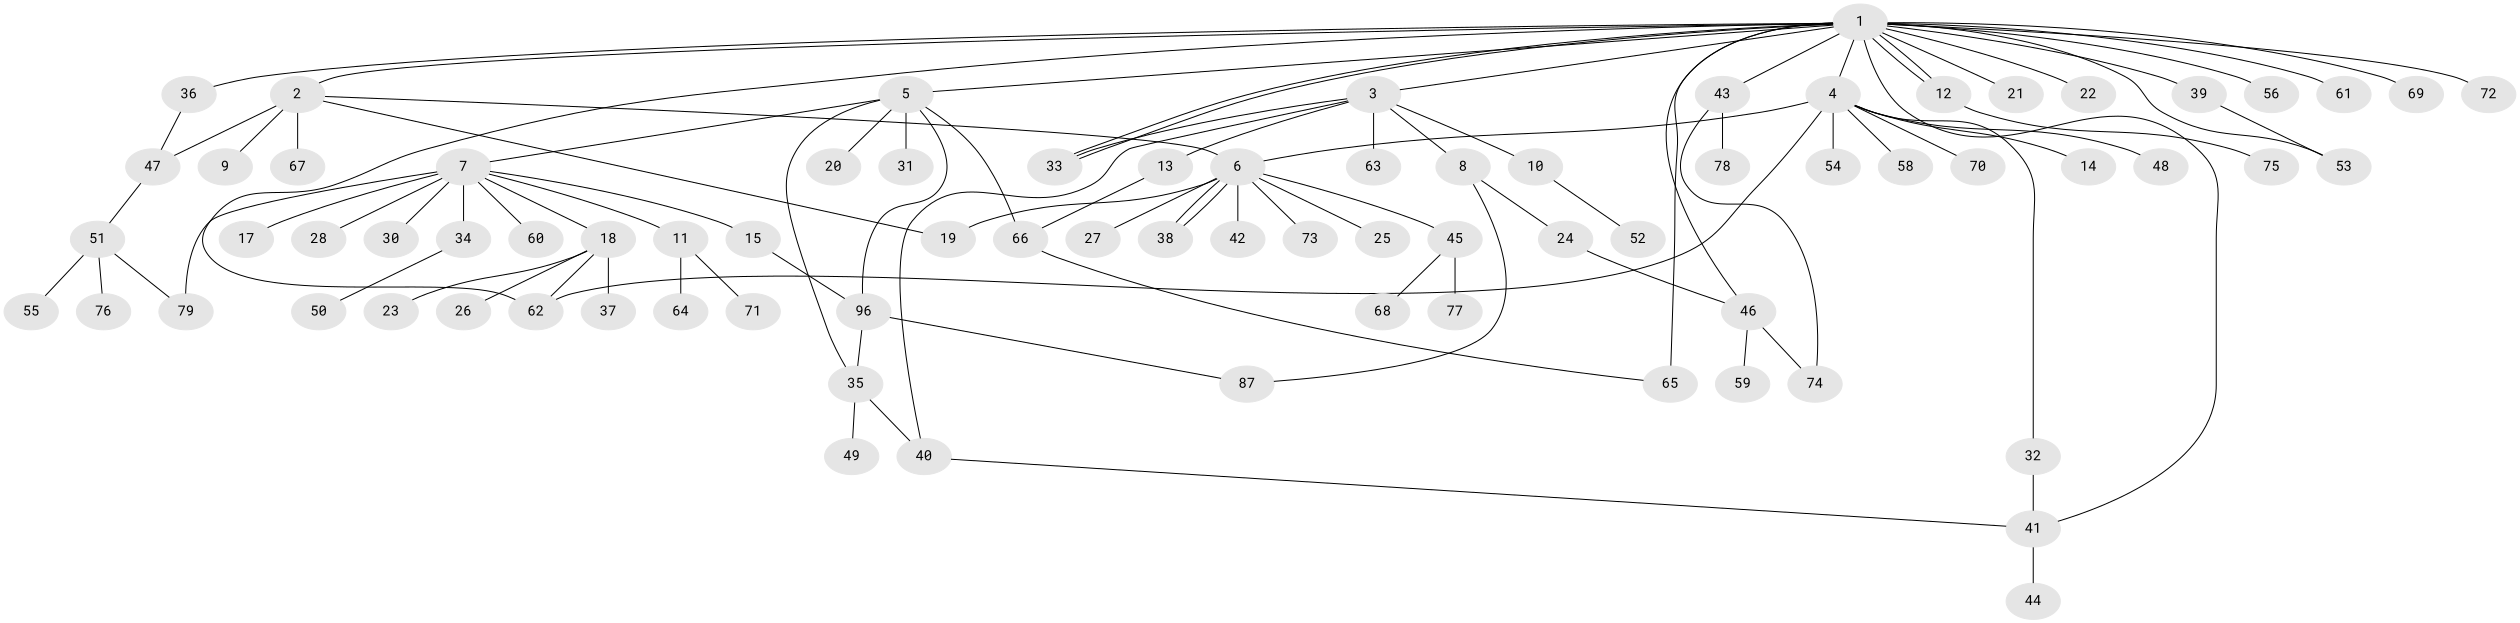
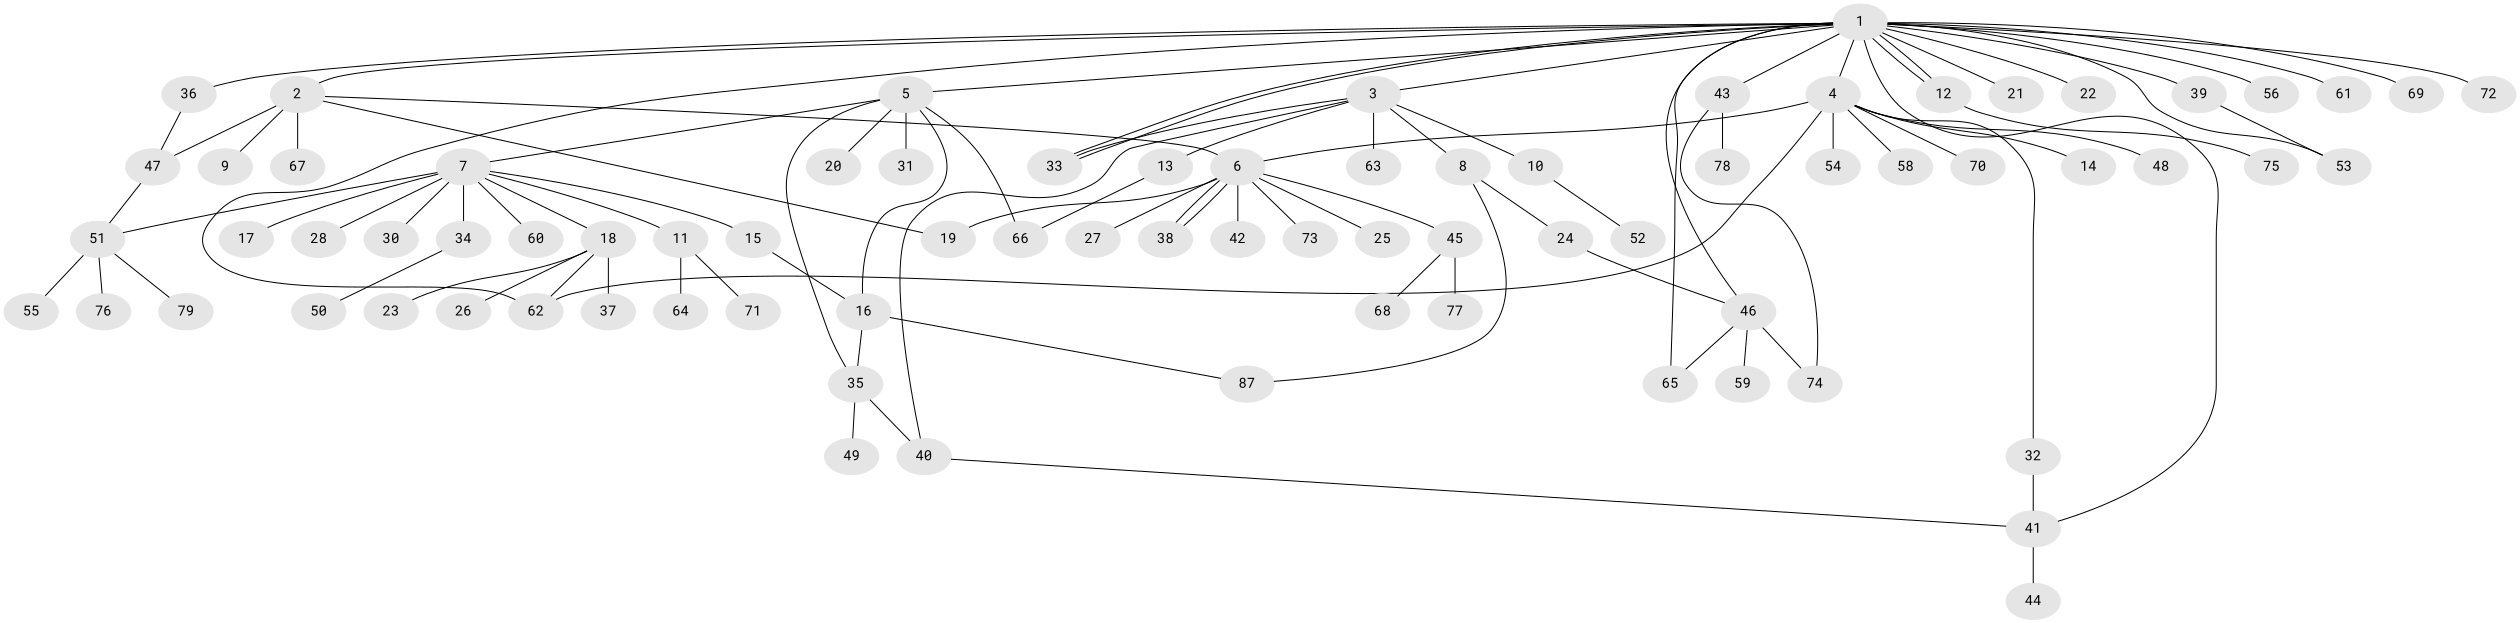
(284, 199) -> (280, 201)
(864, 312) -> (864, 312)
(1339, 333) -> (1709, 348)
